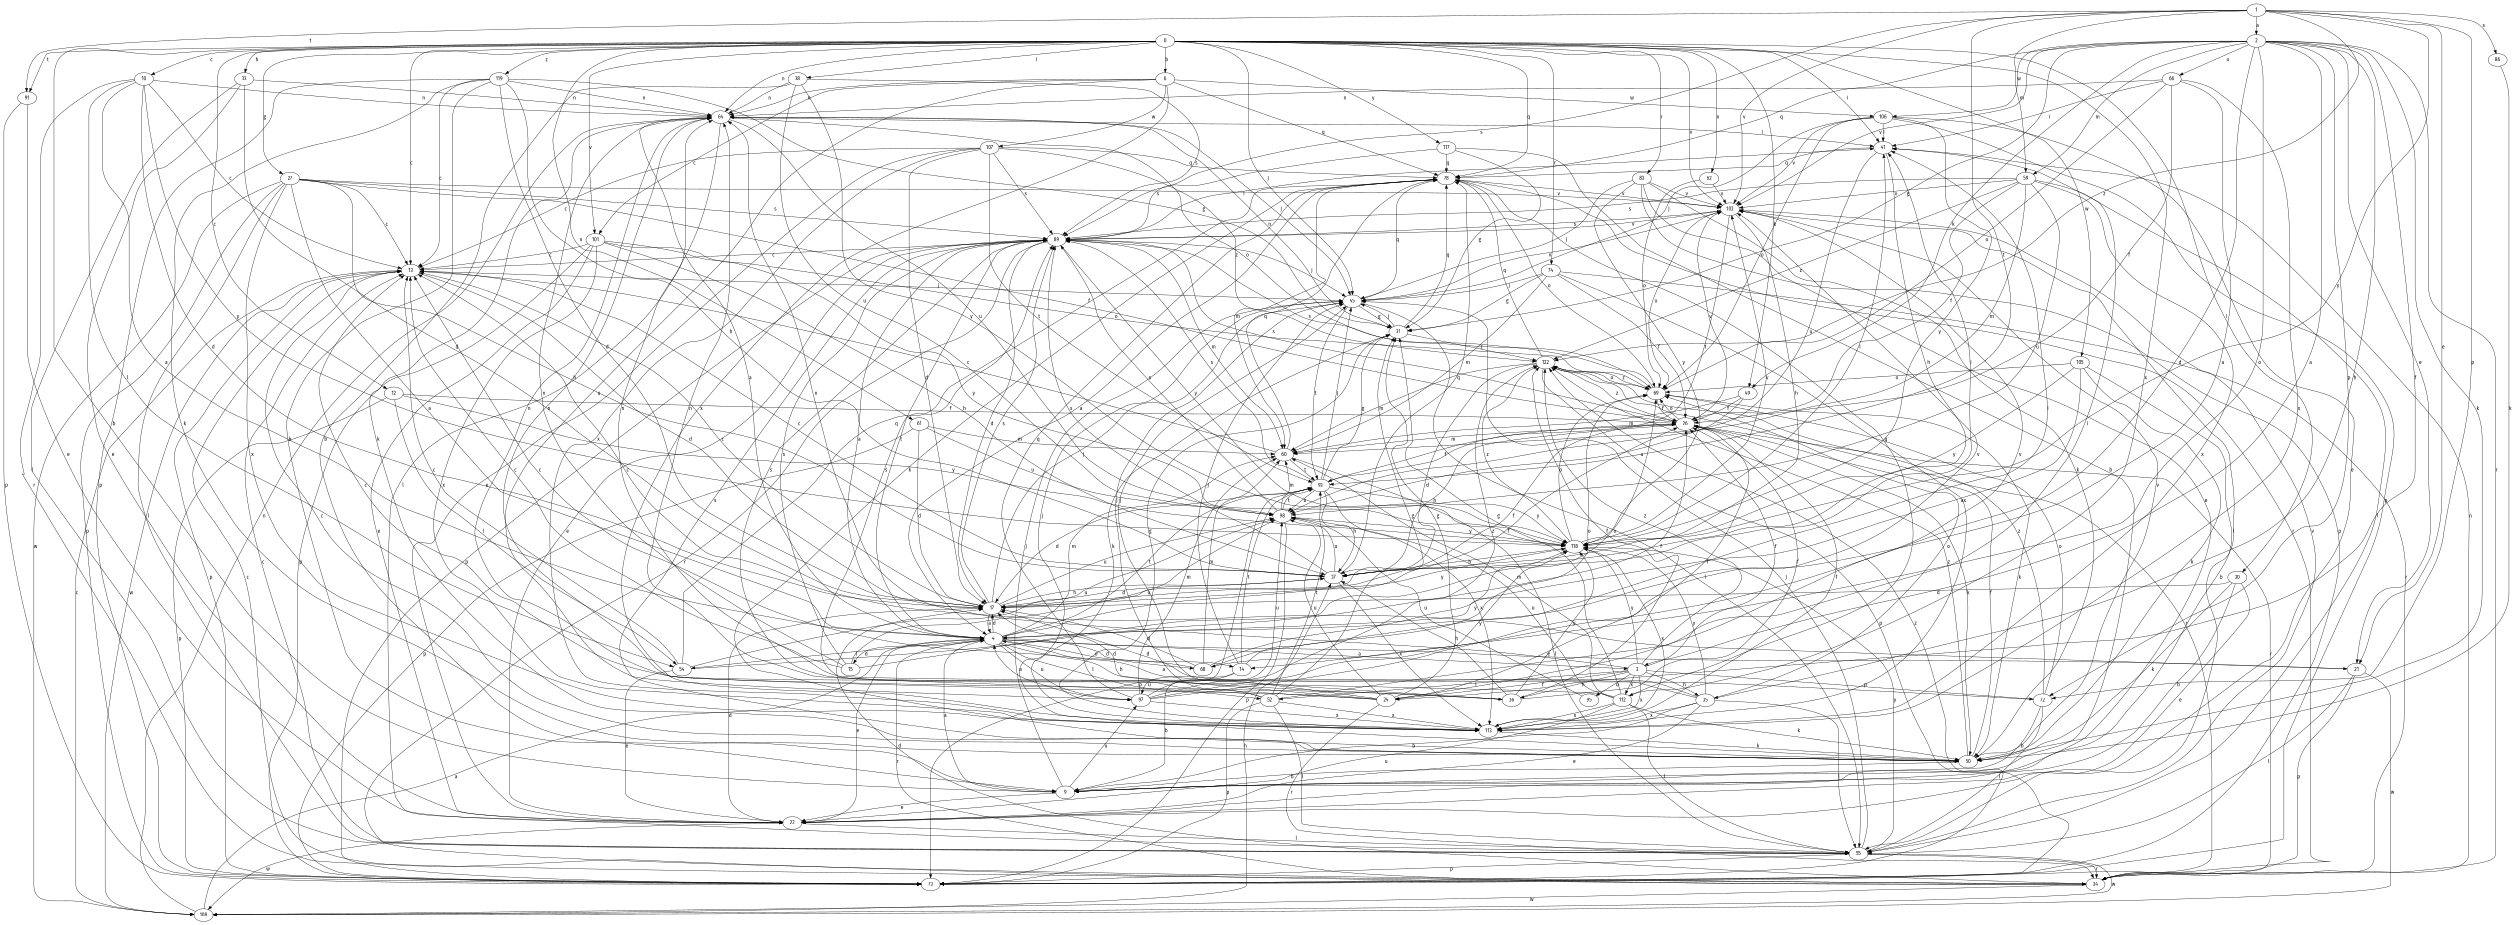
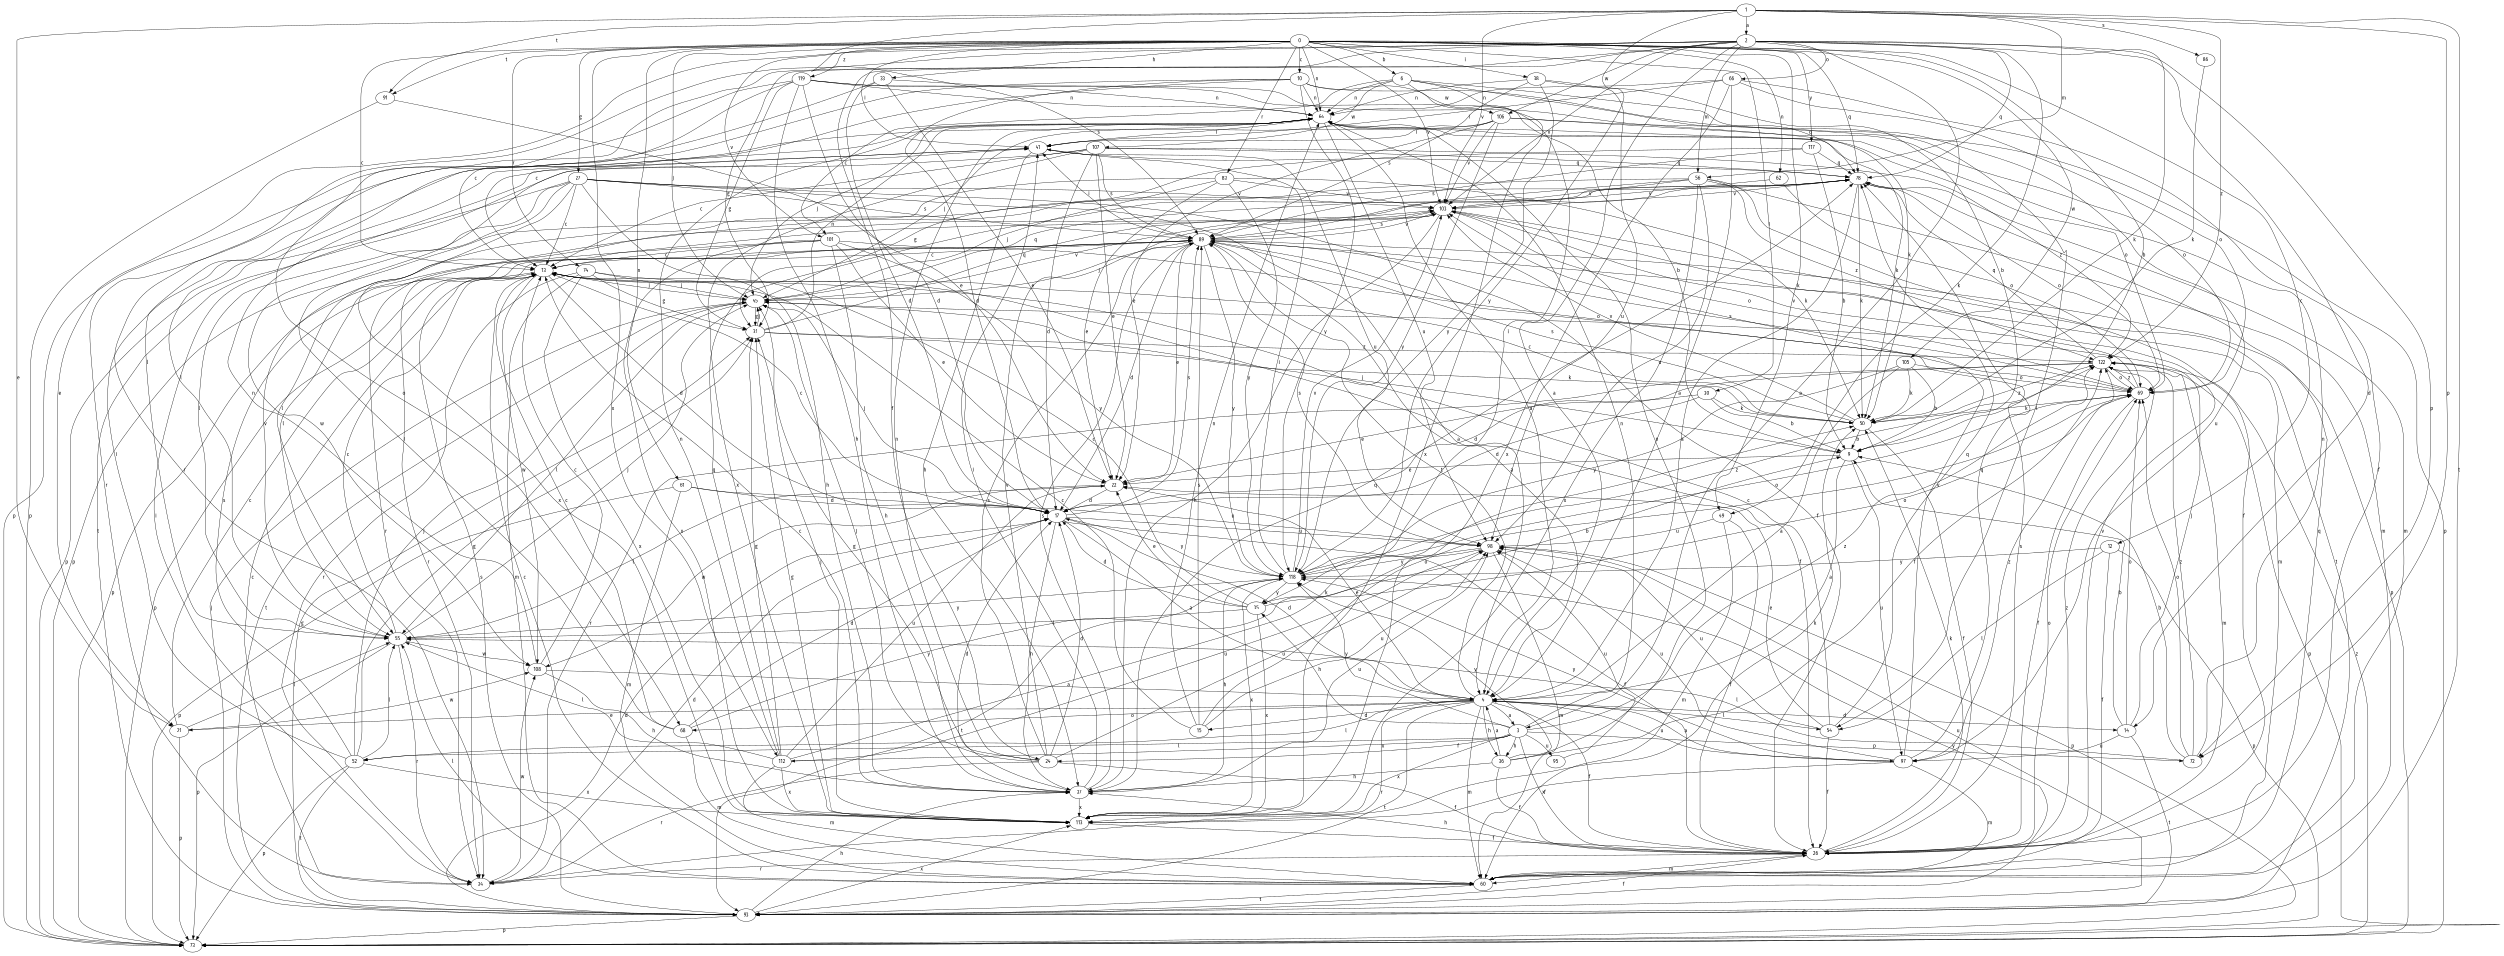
(2026, 179) -> (1698, 179)
none -> (1800, 309)
(2355, 378) -> (1508, 332)
(2471, 516) -> (156, 516)
(1679, 592) -> (1276, 592)
